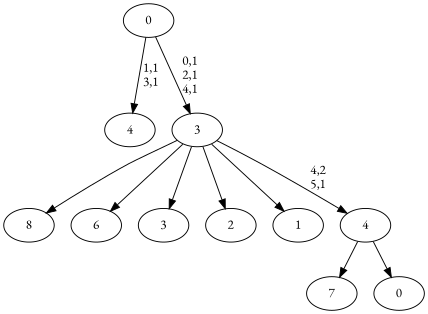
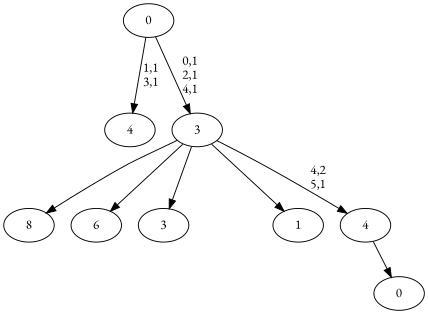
(231, 225) -> none
(332, 294) -> none
